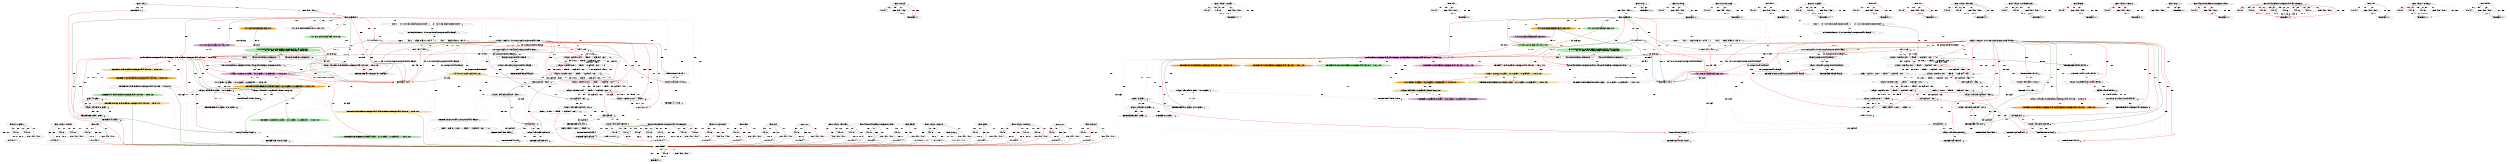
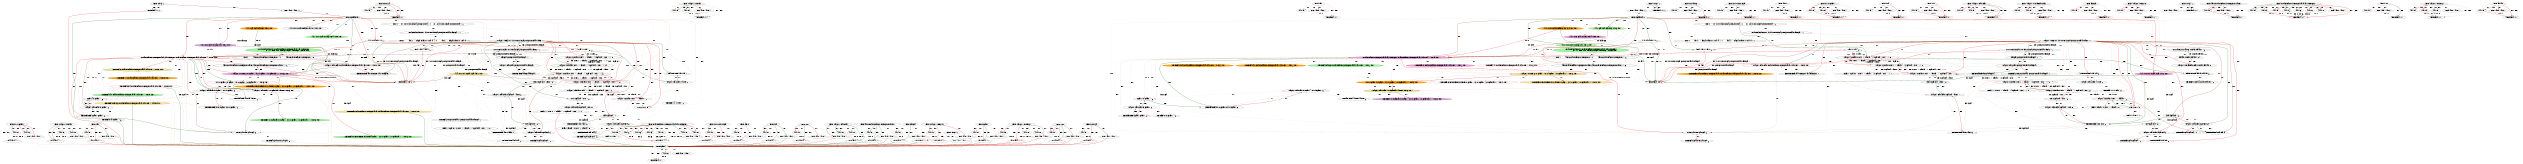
(2085, 78) -> (2217, 72)
